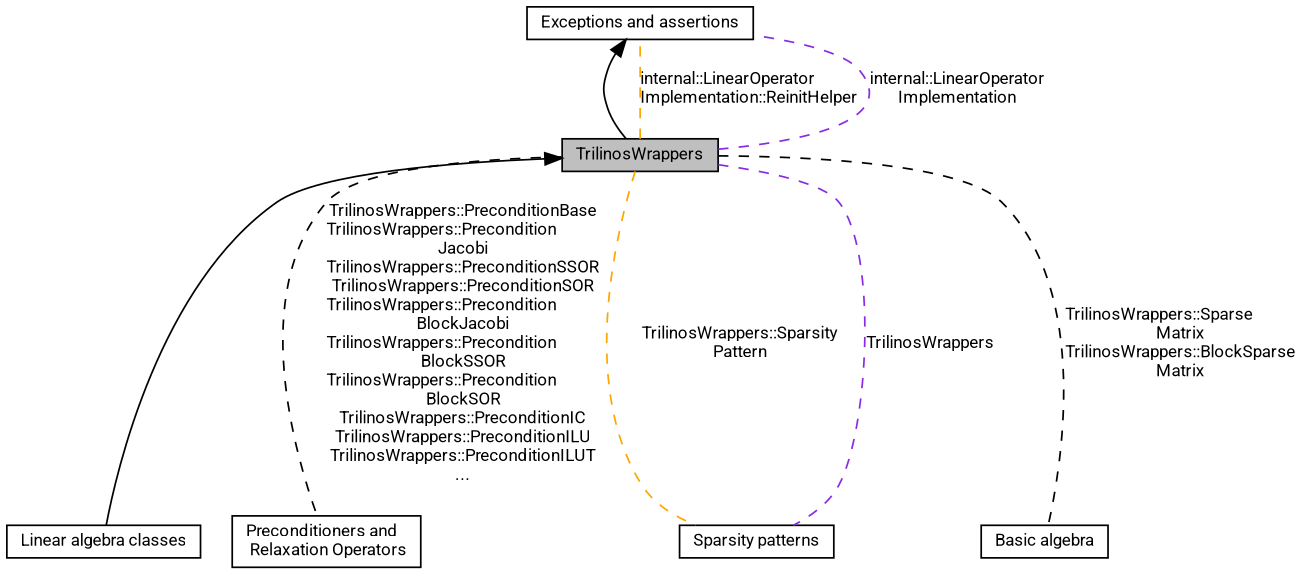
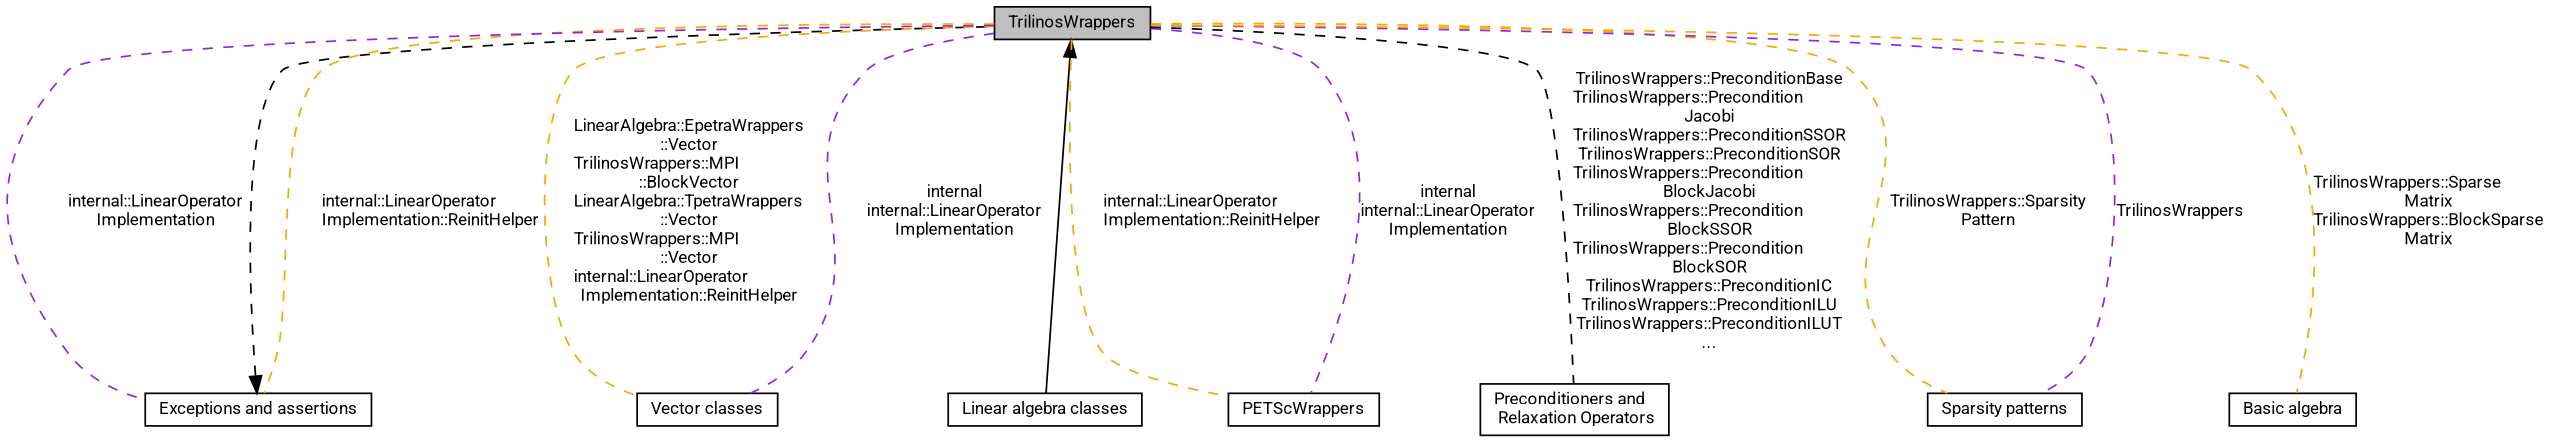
(605, 98) -> (303, 64)
(1016, 221) -> (2016, 43)
none -> (707, 410)
none -> (1304, 410)
